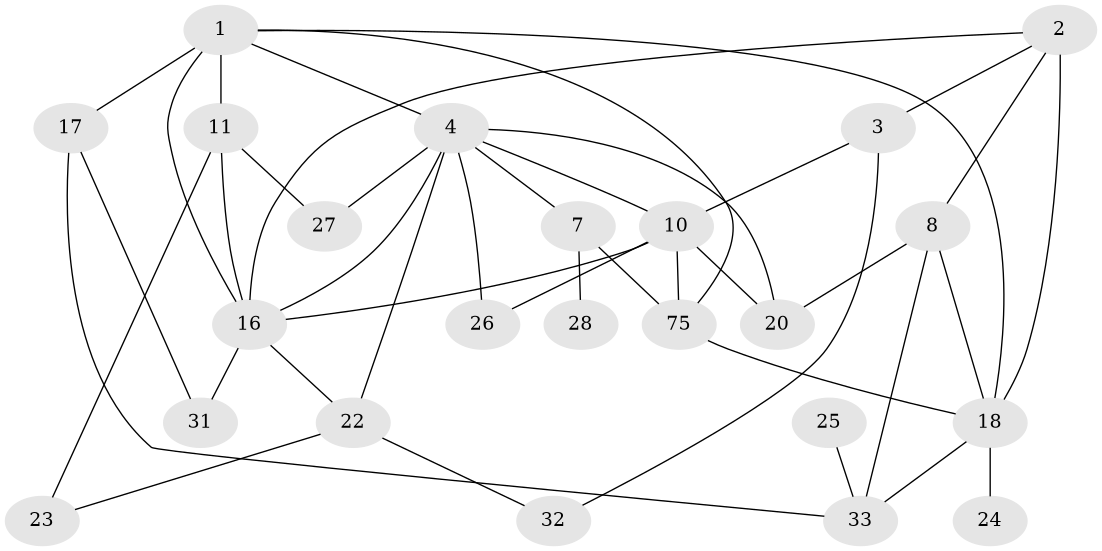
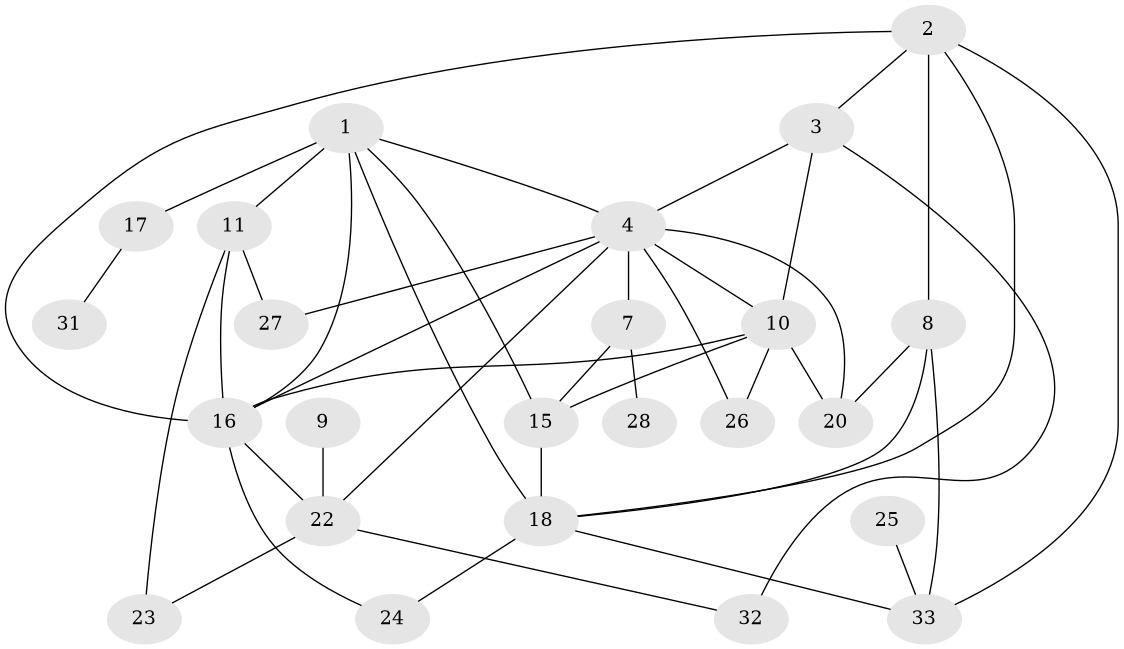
none -> (723, 177)
(679, 325) -> (541, 423)
(225, 374) -> (270, 541)
none -> (323, 423)
(330, 468) -> (1118, 326)
